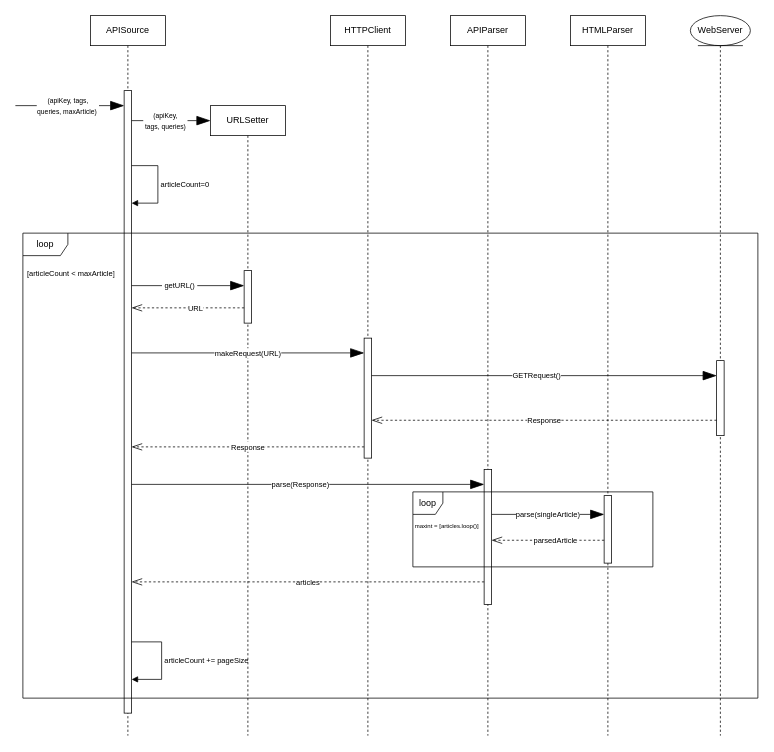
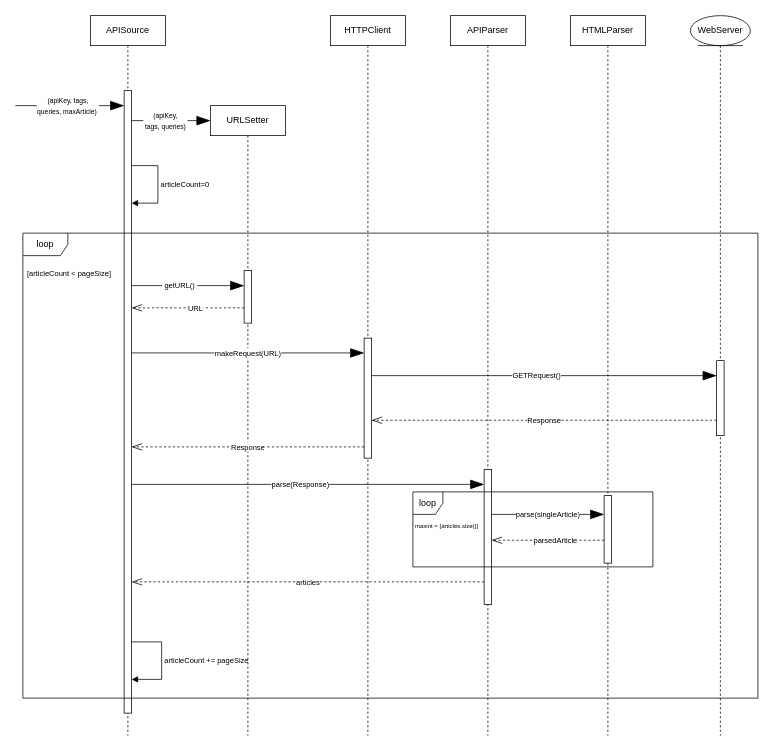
(76, 279) -> (76, 279)
(447, 525) -> (447, 525)
